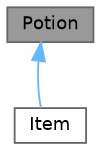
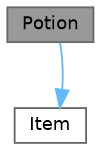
(38, 85) -> (63, 66)
